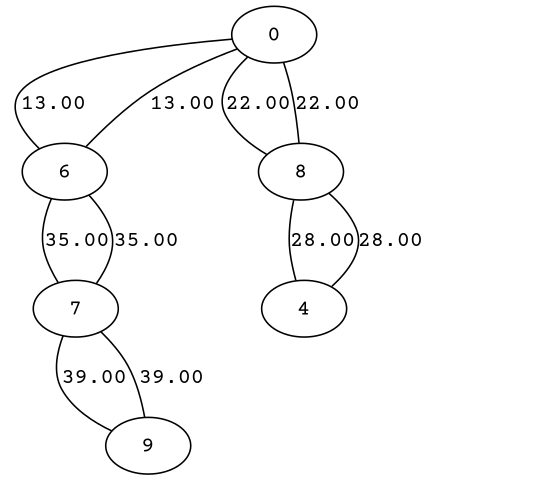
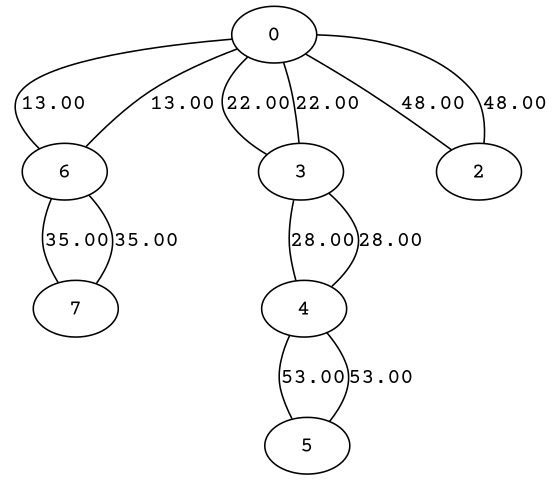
(301, 172) -> (301, 172)
none -> (479, 172)
(148, 446) -> none
none -> (307, 446)
